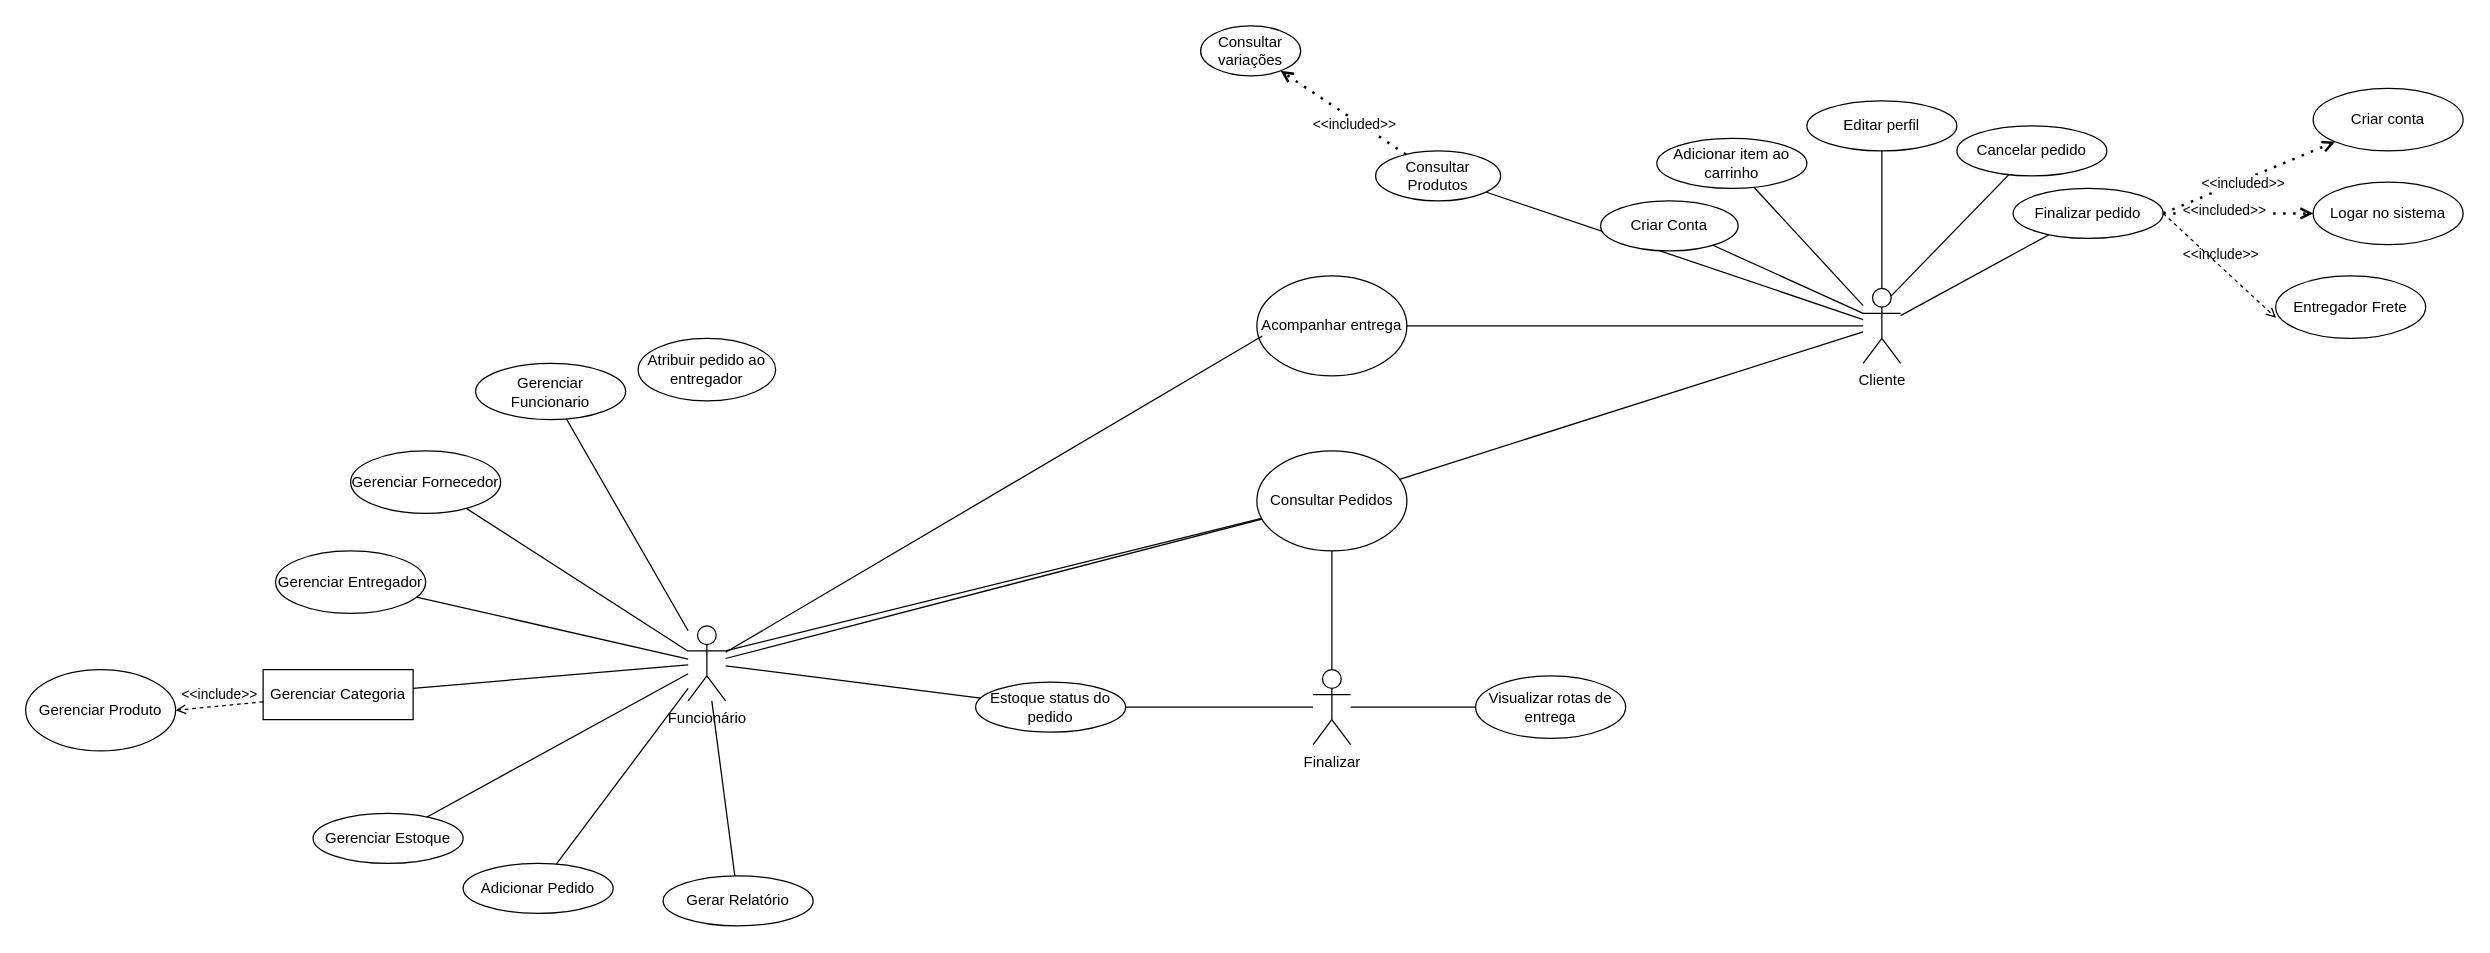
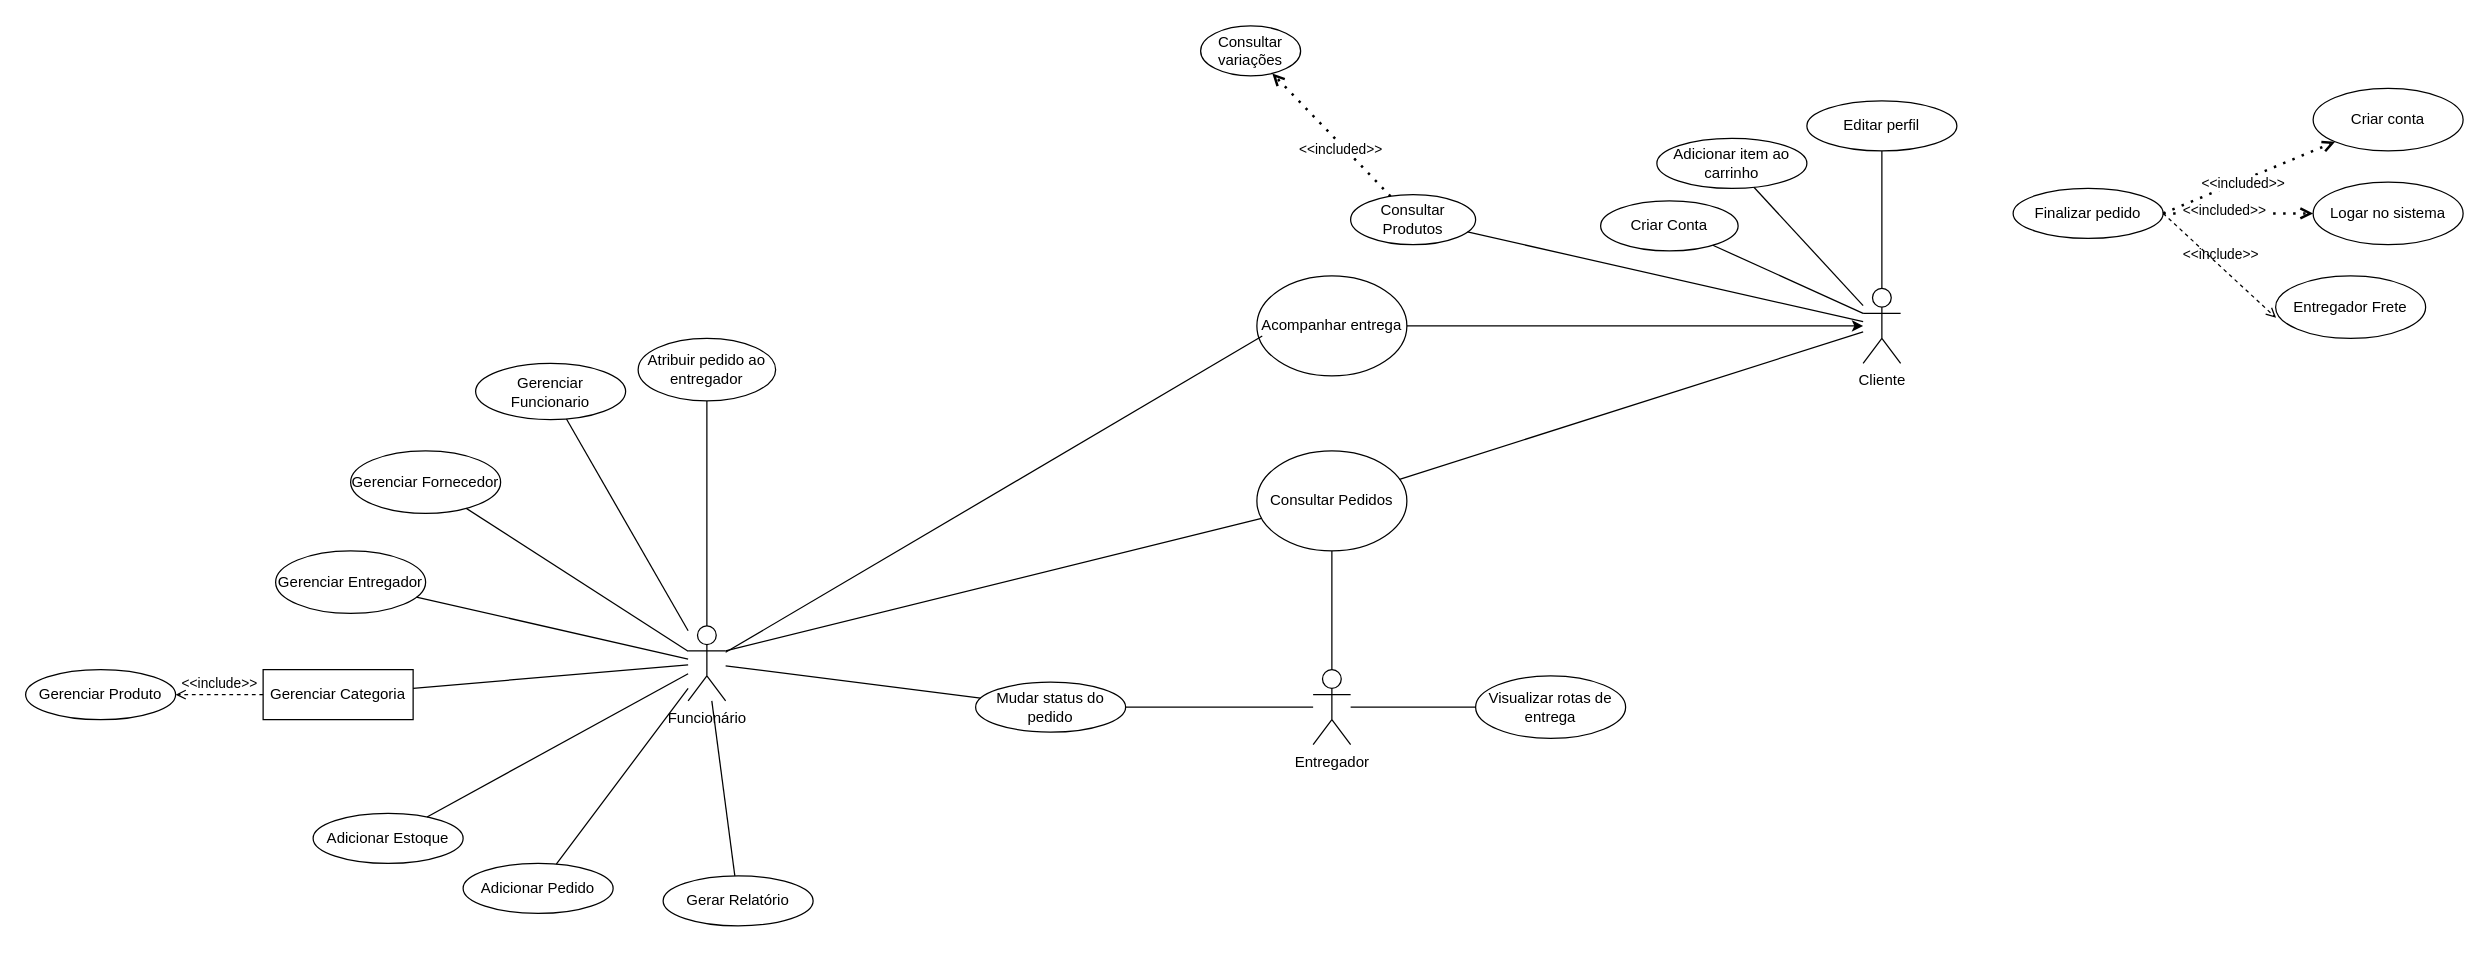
(2032, 151) -> none
(1438, 176) -> (1413, 219)
(1950, 235) -> none
(1975, 275) -> none
(1856, 326) -> (1853, 326)
(969, 595) -> (707, 514)
(1051, 707) -> (1051, 707)
(101, 710) -> (101, 694)
(1333, 762) -> (1333, 762)
(388, 838) -> (388, 838)
